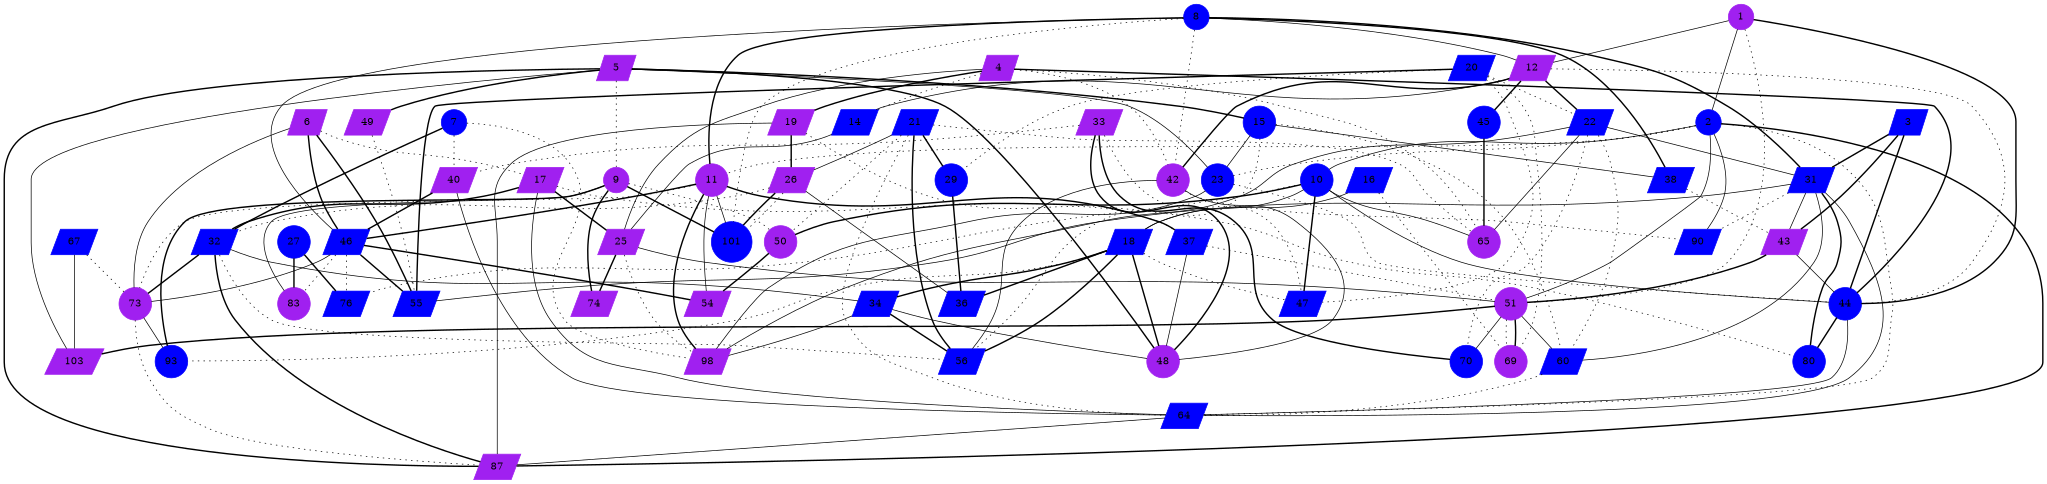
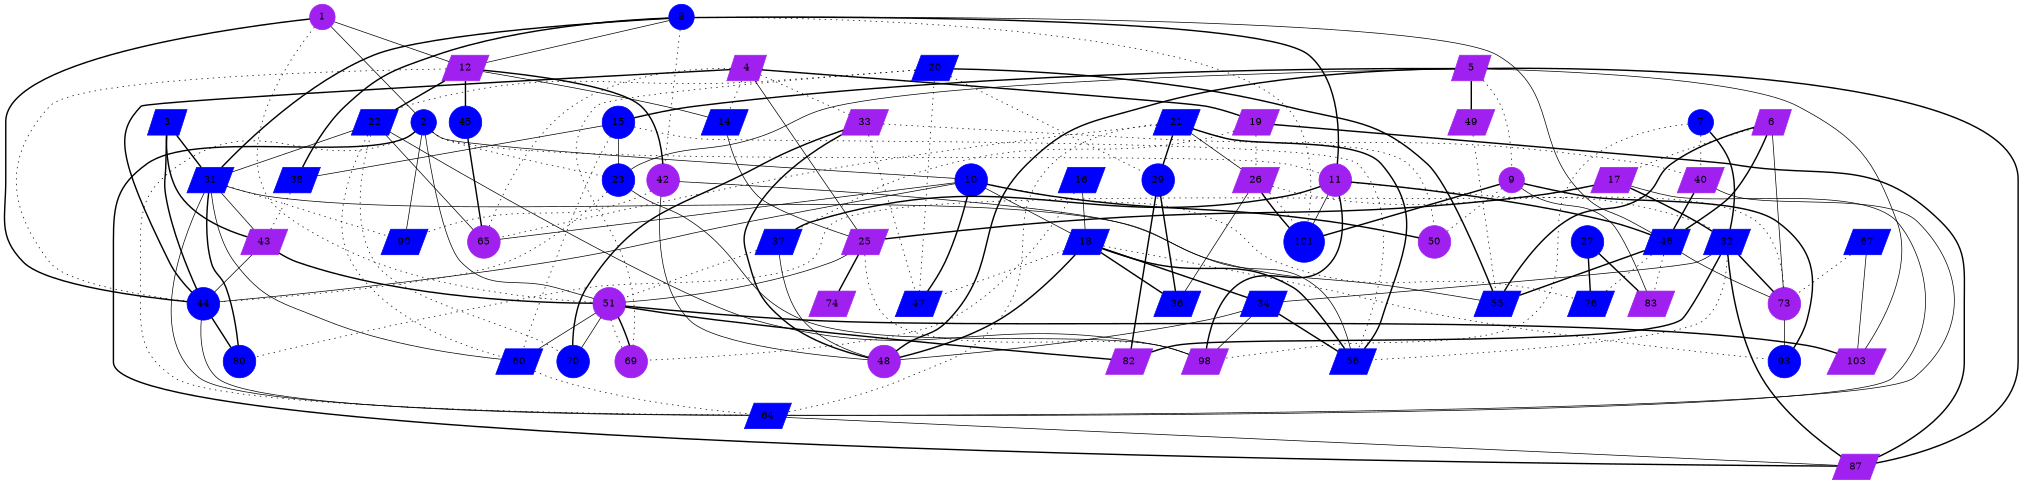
(1103, 91) -> (796, 91)
(791, 151) -> (1256, 154)
(502, 174) -> (1706, 162)
(588, 239) -> none
(294, 304) -> (1651, 304)
(708, 304) -> none
none -> (1129, 362)
(273, 444) -> none
